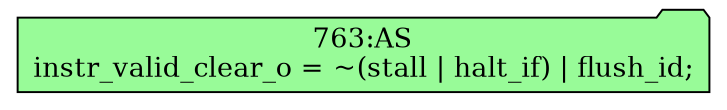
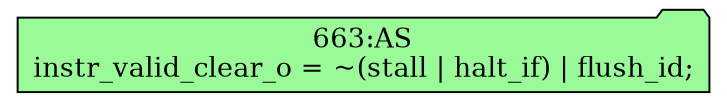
(364, 55) -> (364, 55)
